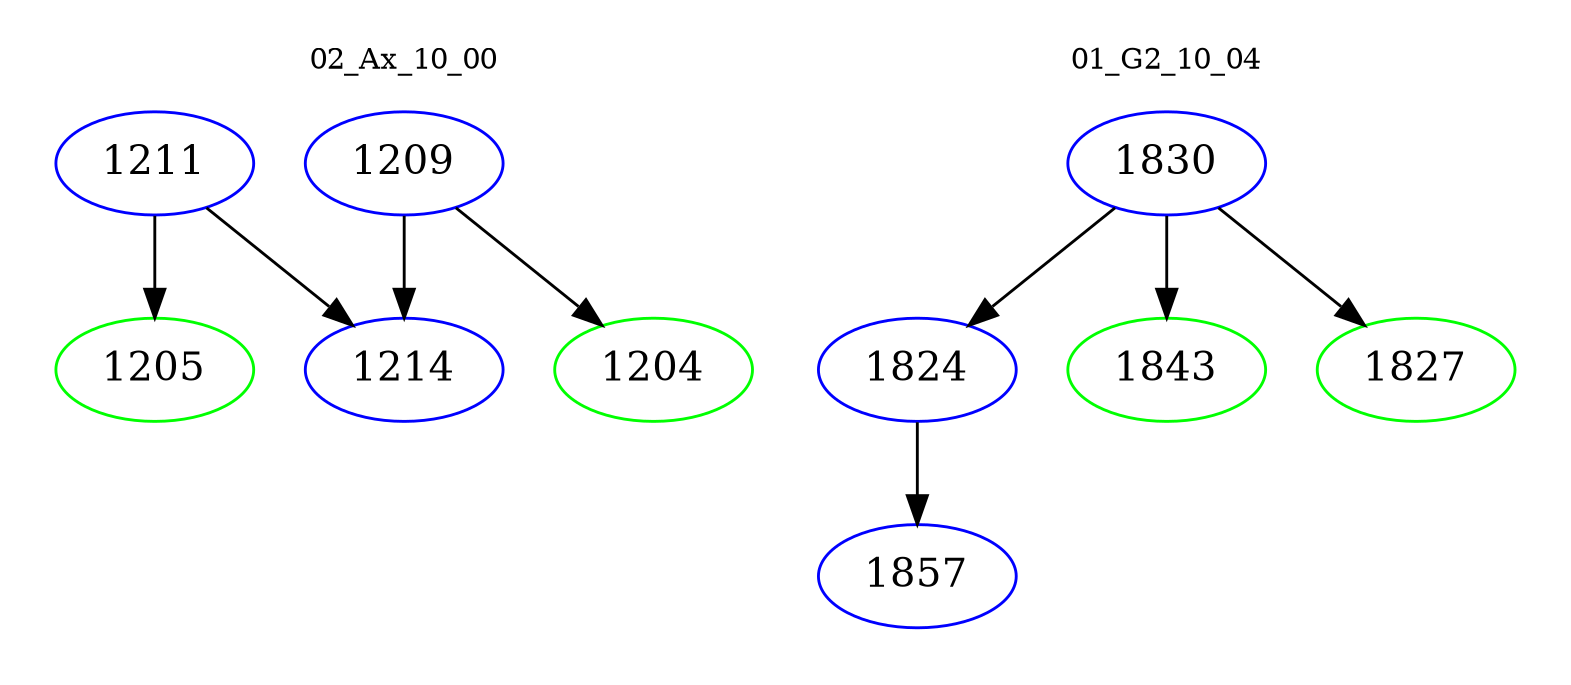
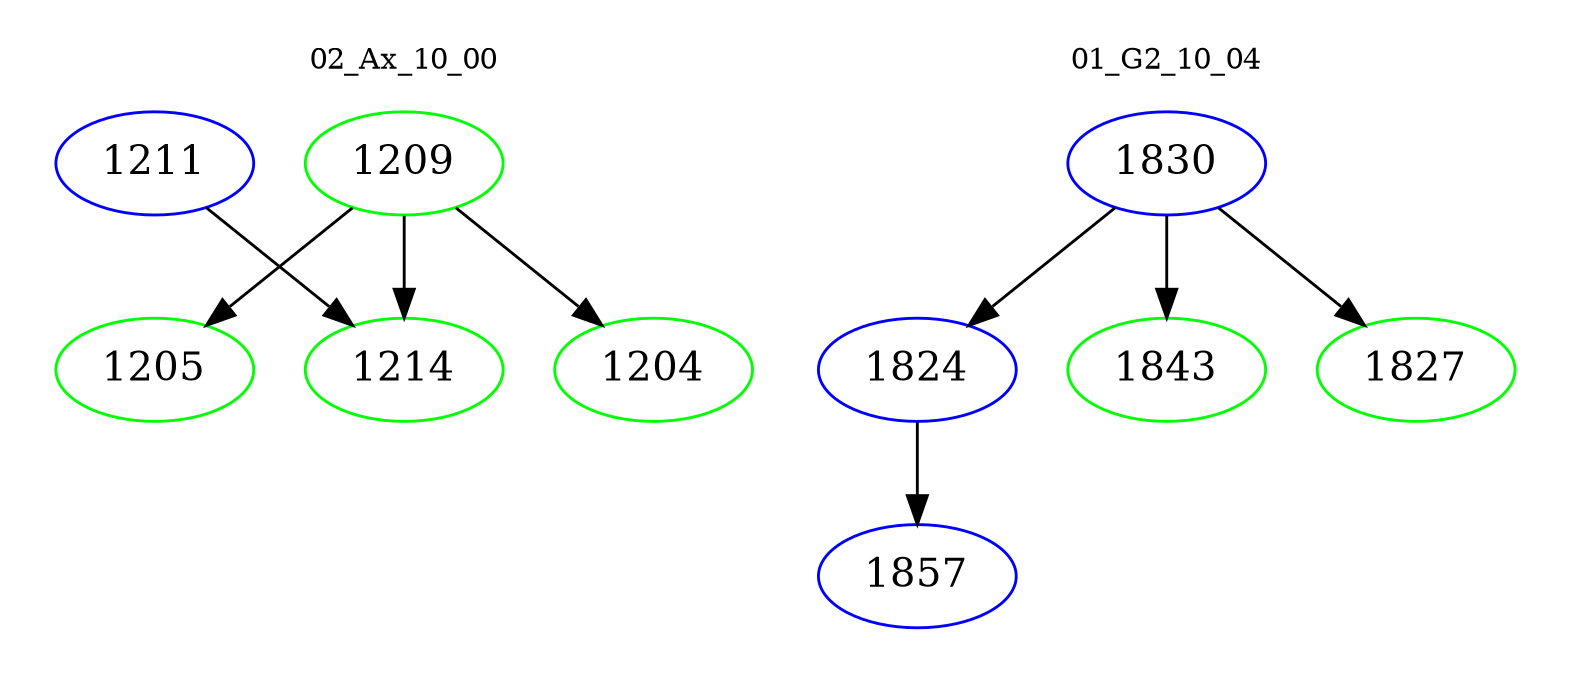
(404, 163) -> (404, 163)
(155, 253) -> (294, 255)
(404, 370) -> (404, 370)
